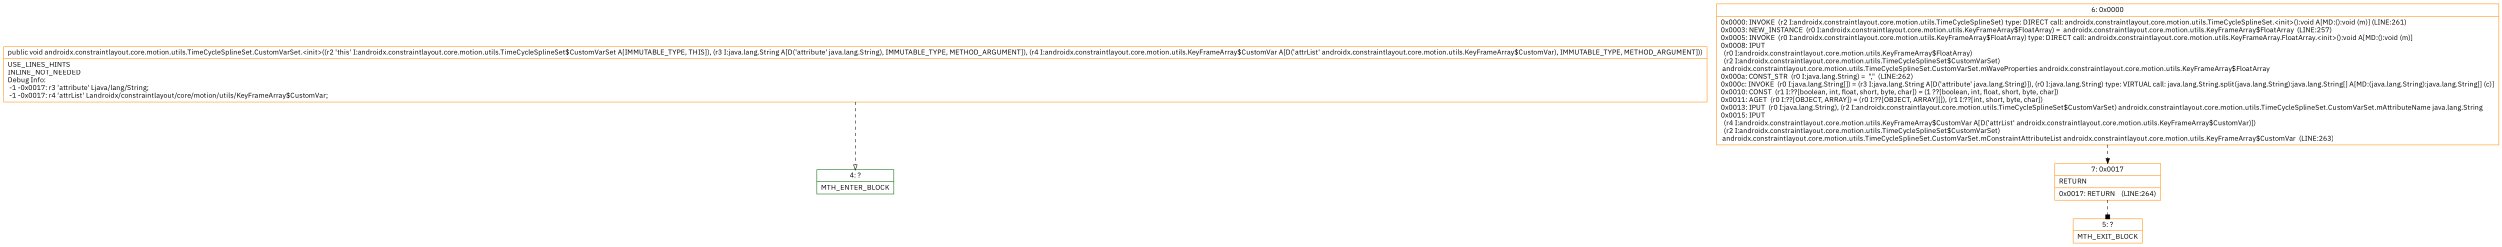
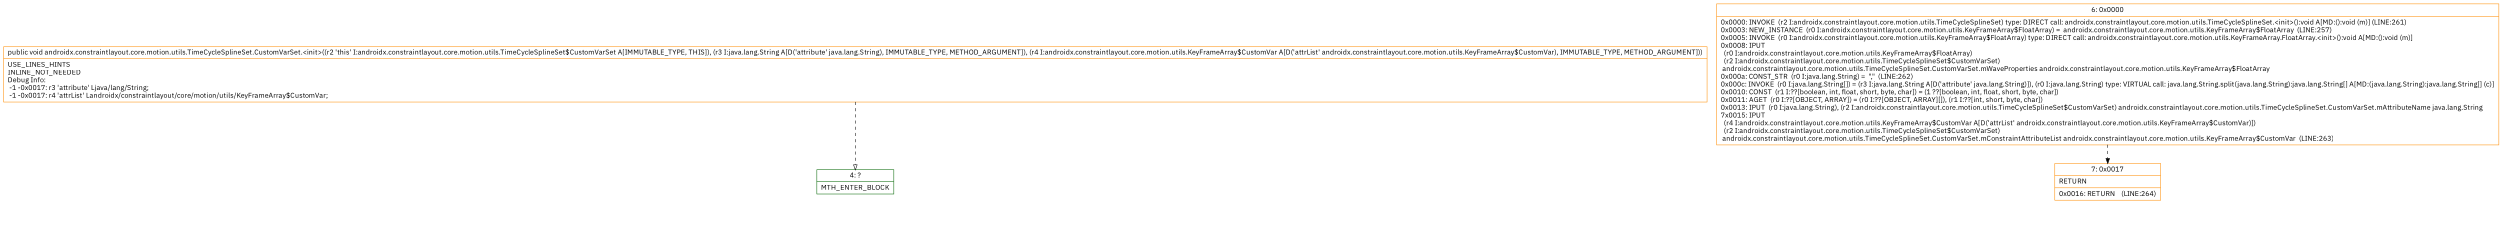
(1745, 115) -> (1745, 115)
(2108, 194) -> (2108, 194)
(2108, 231) -> none
